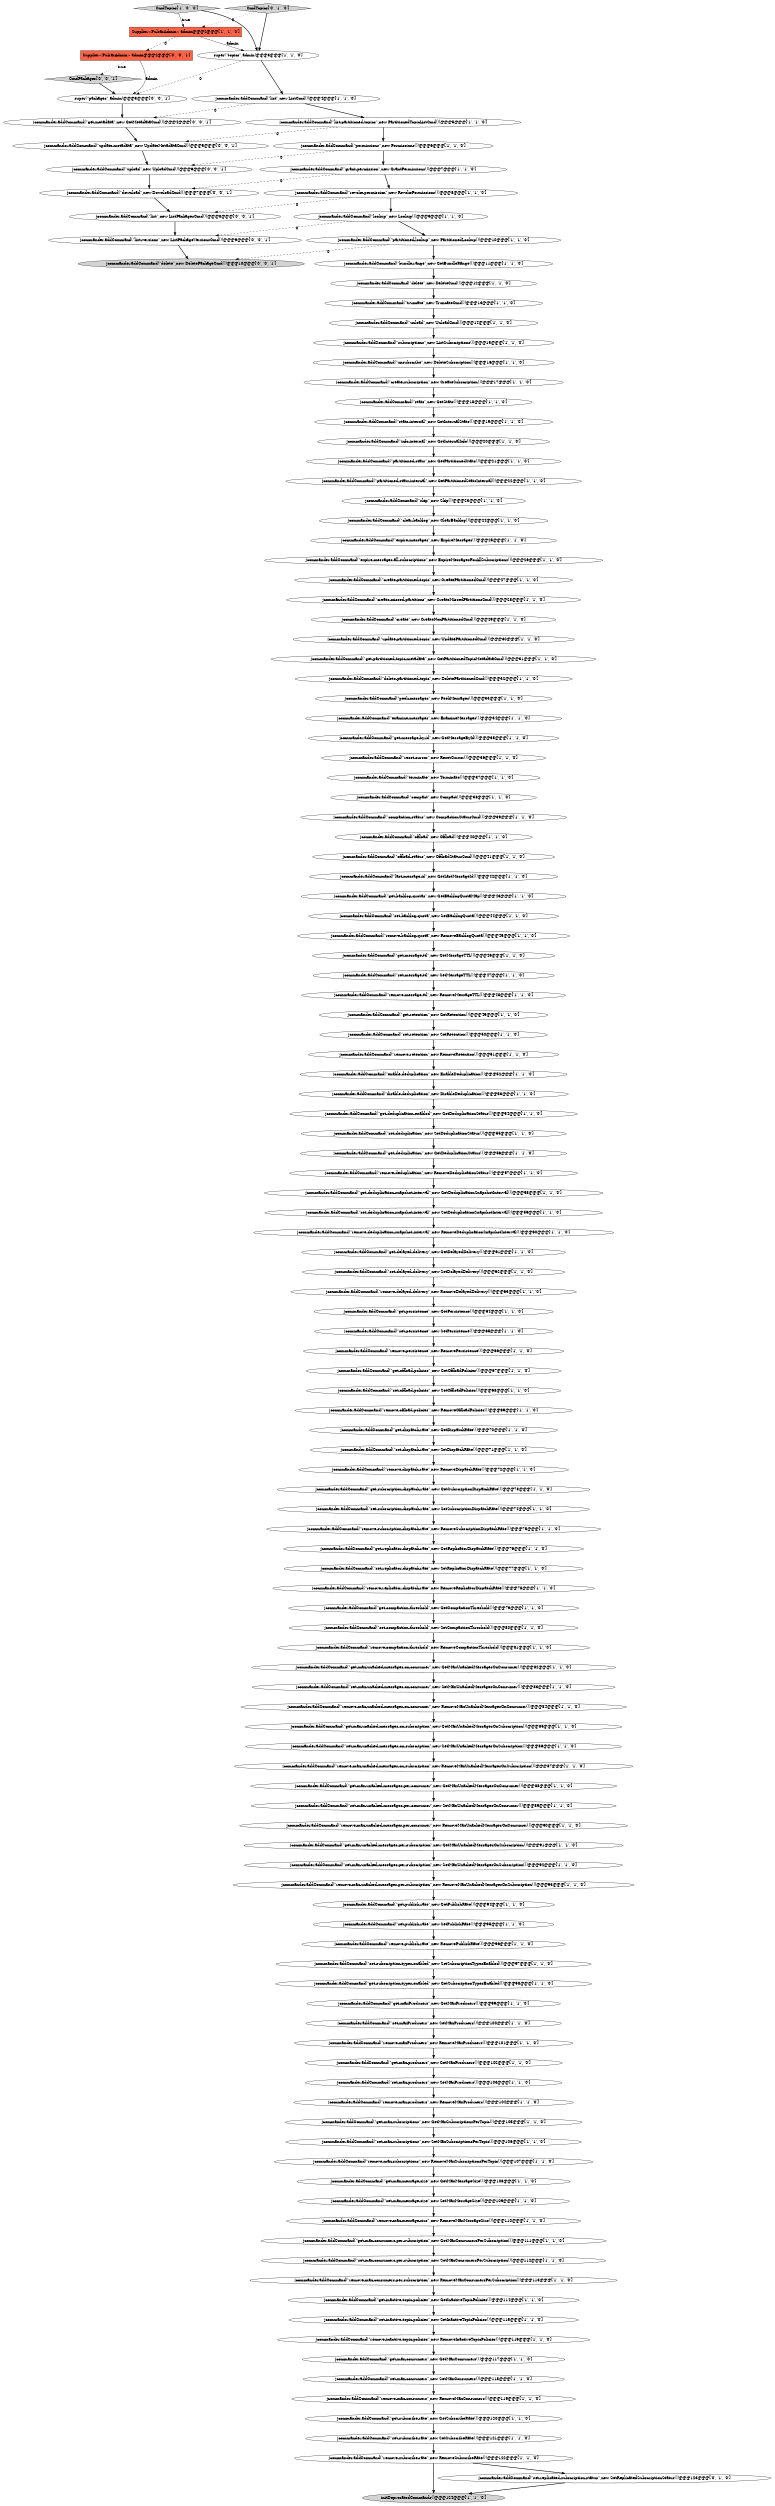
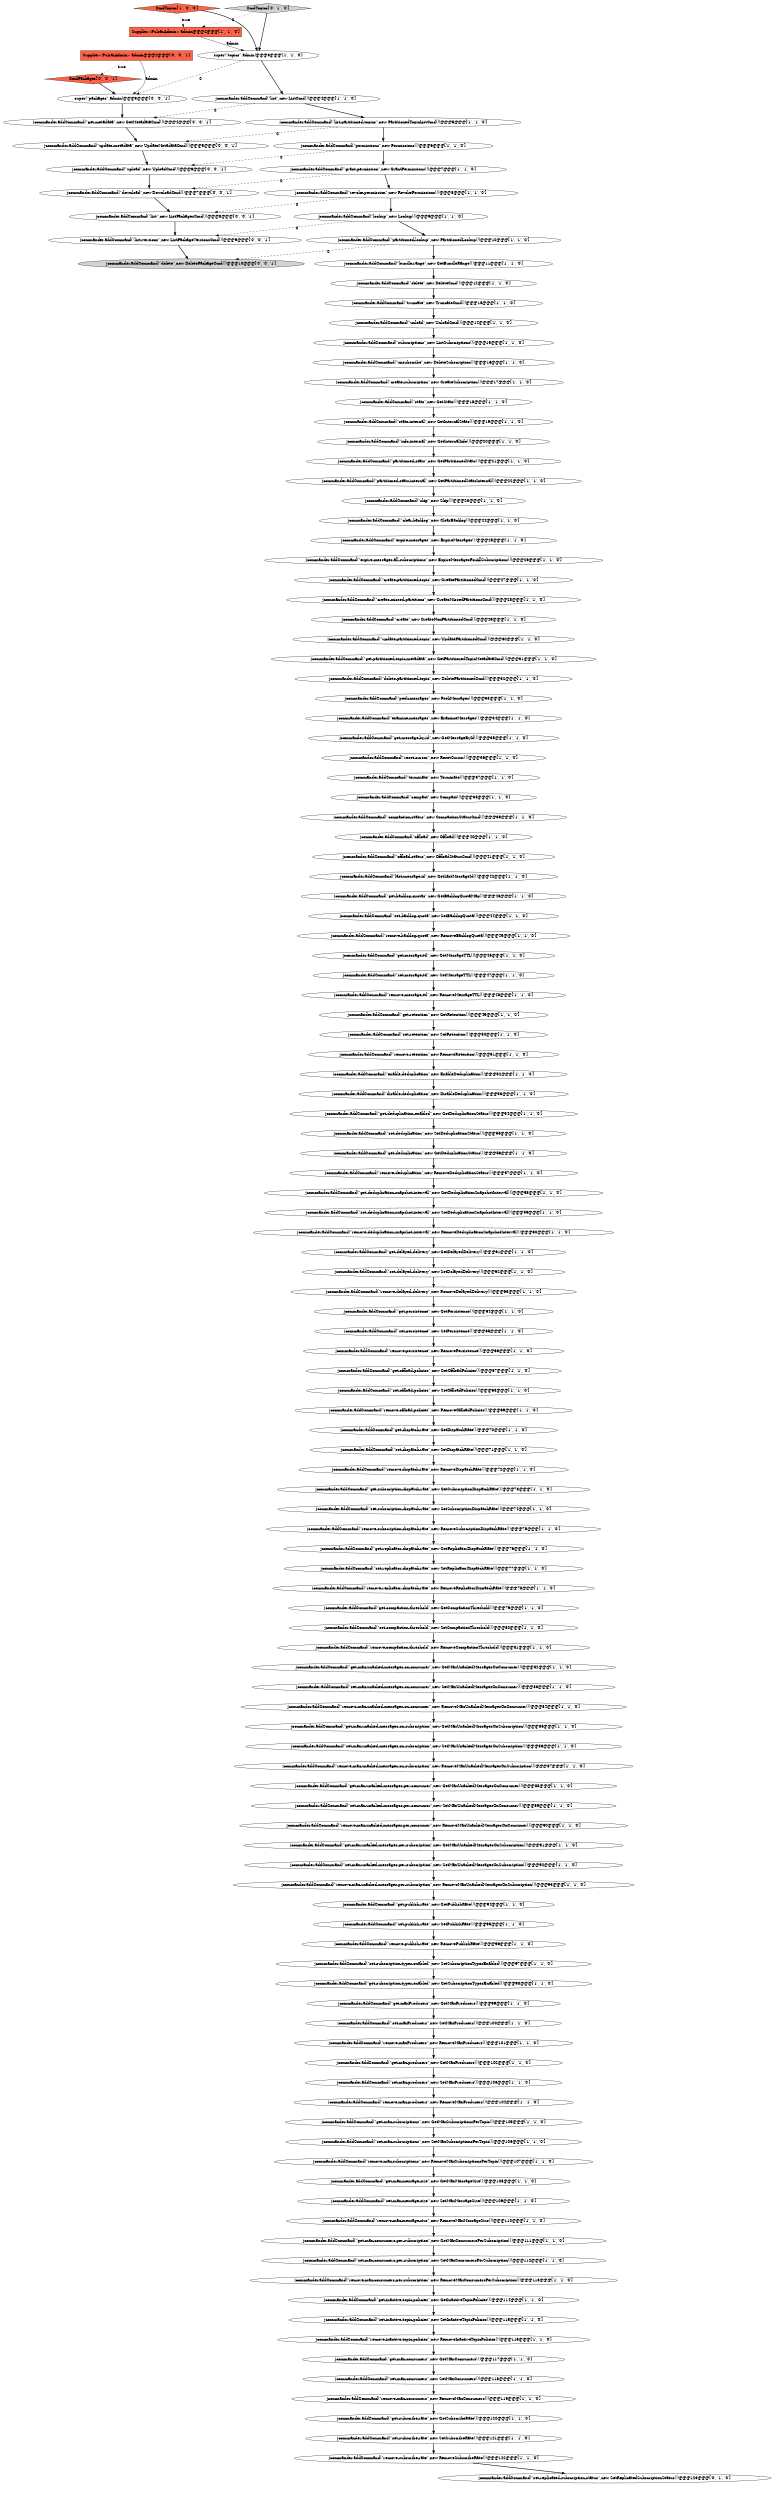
(177, 8) -> (177, 8)
(181, 19) -> (181, 19)
(162, 43) -> none
(93, 79) -> (93, 79)
(434, 2498) -> none
